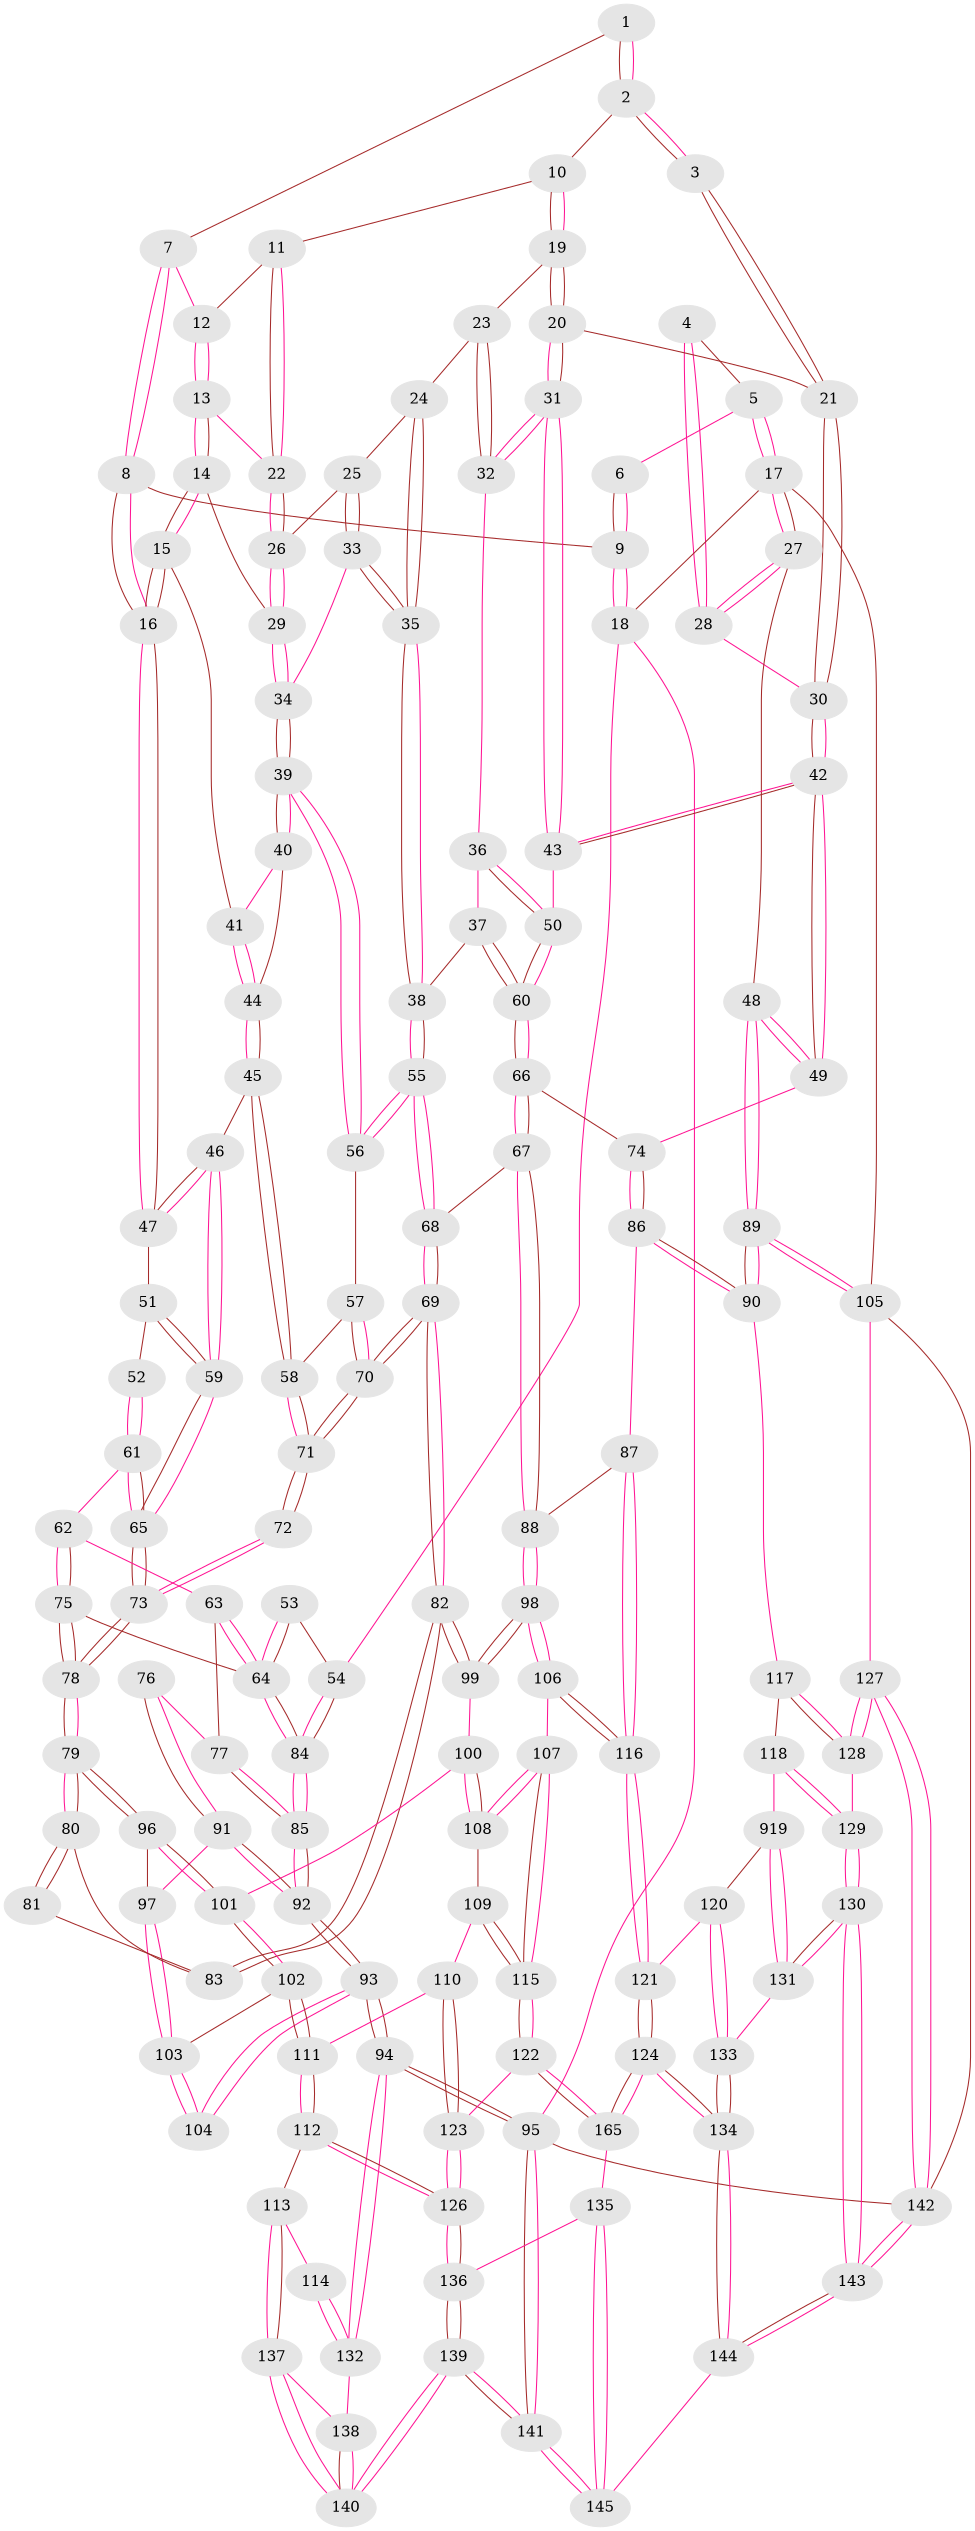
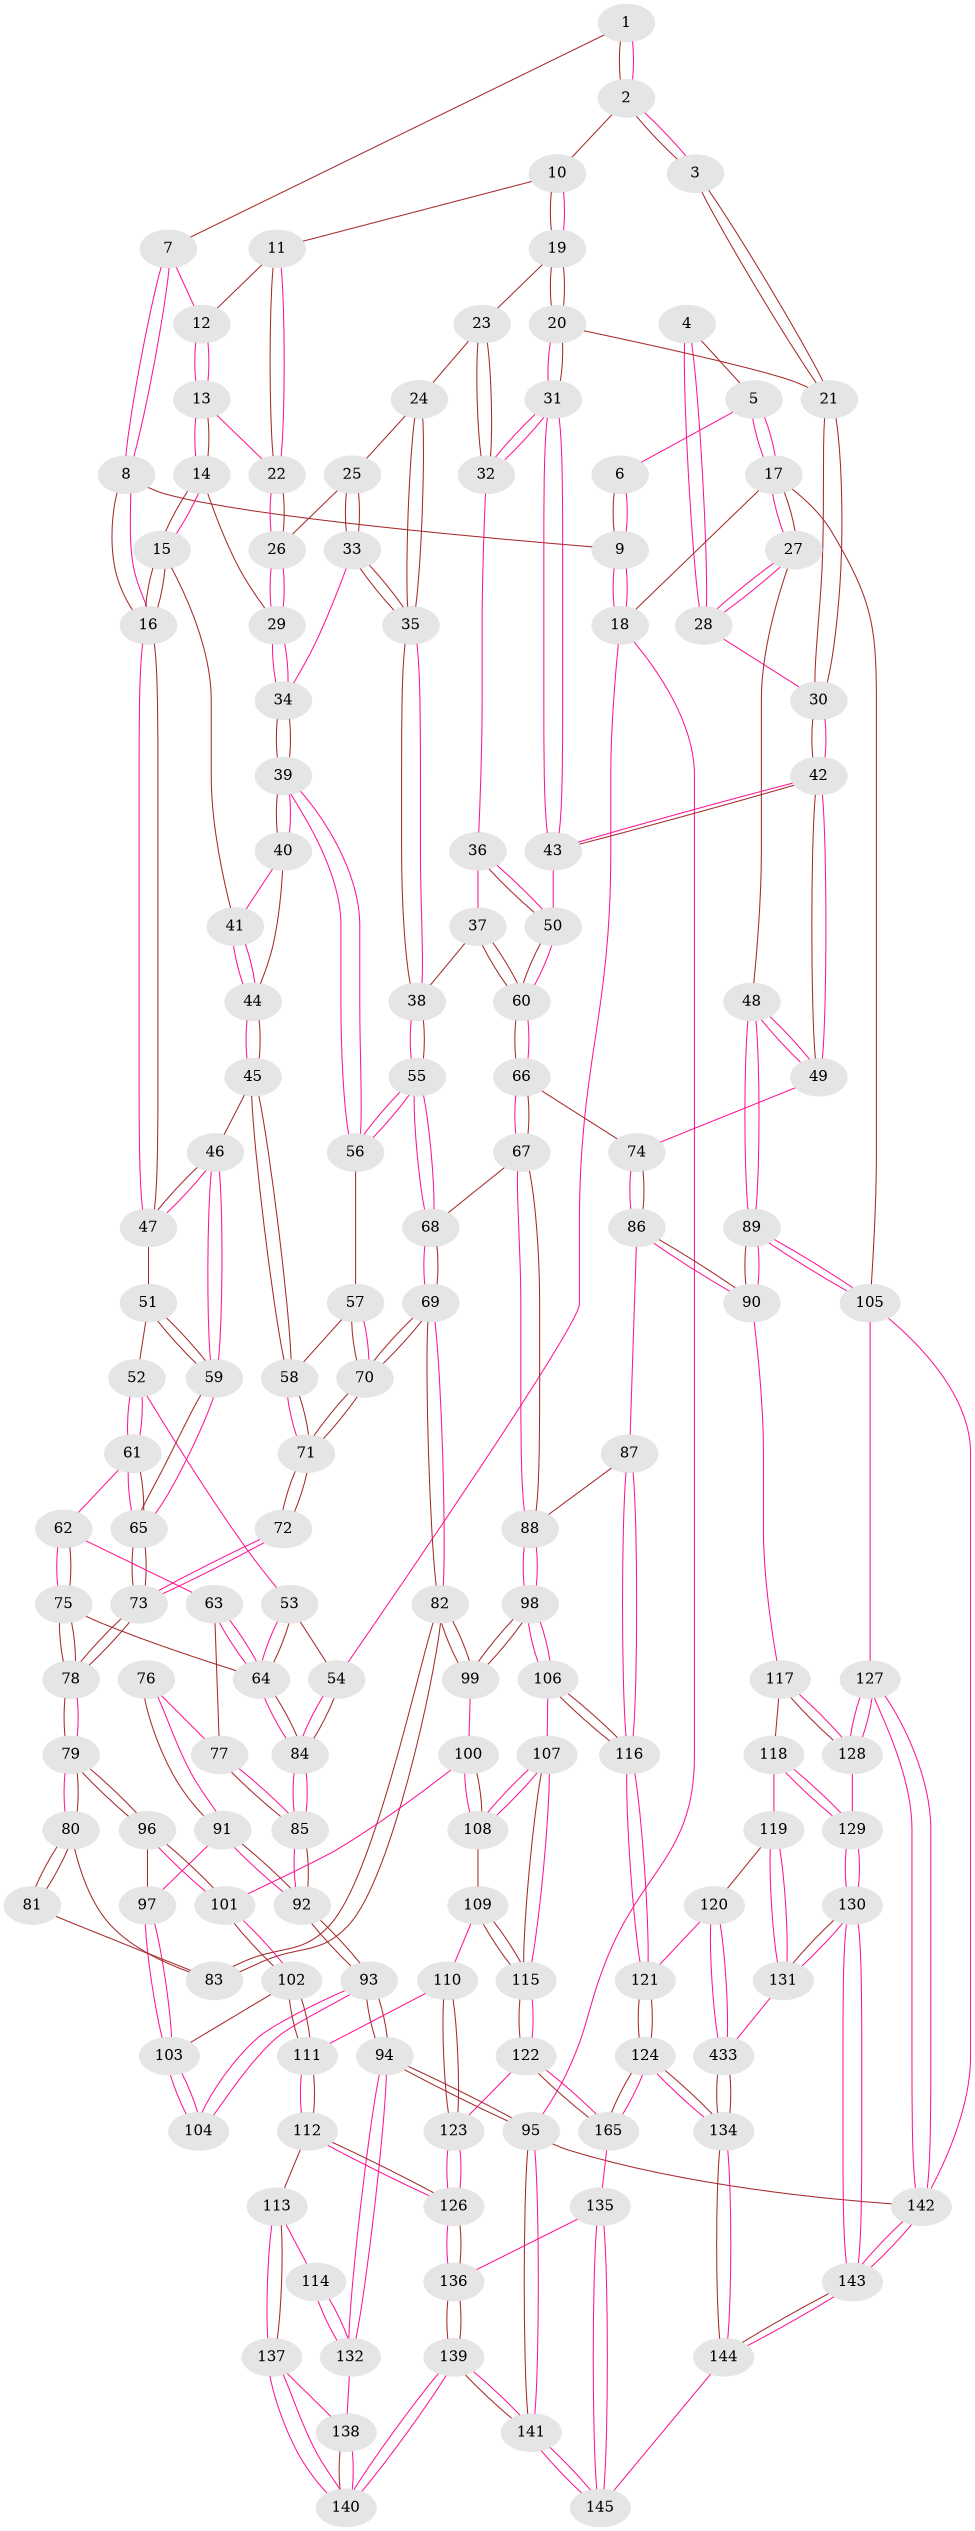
none -> (209, 1494)
(971, 1743) -> (971, 1743)
(774, 1830) -> (774, 1830)
(724, 2056) -> (724, 2056)
